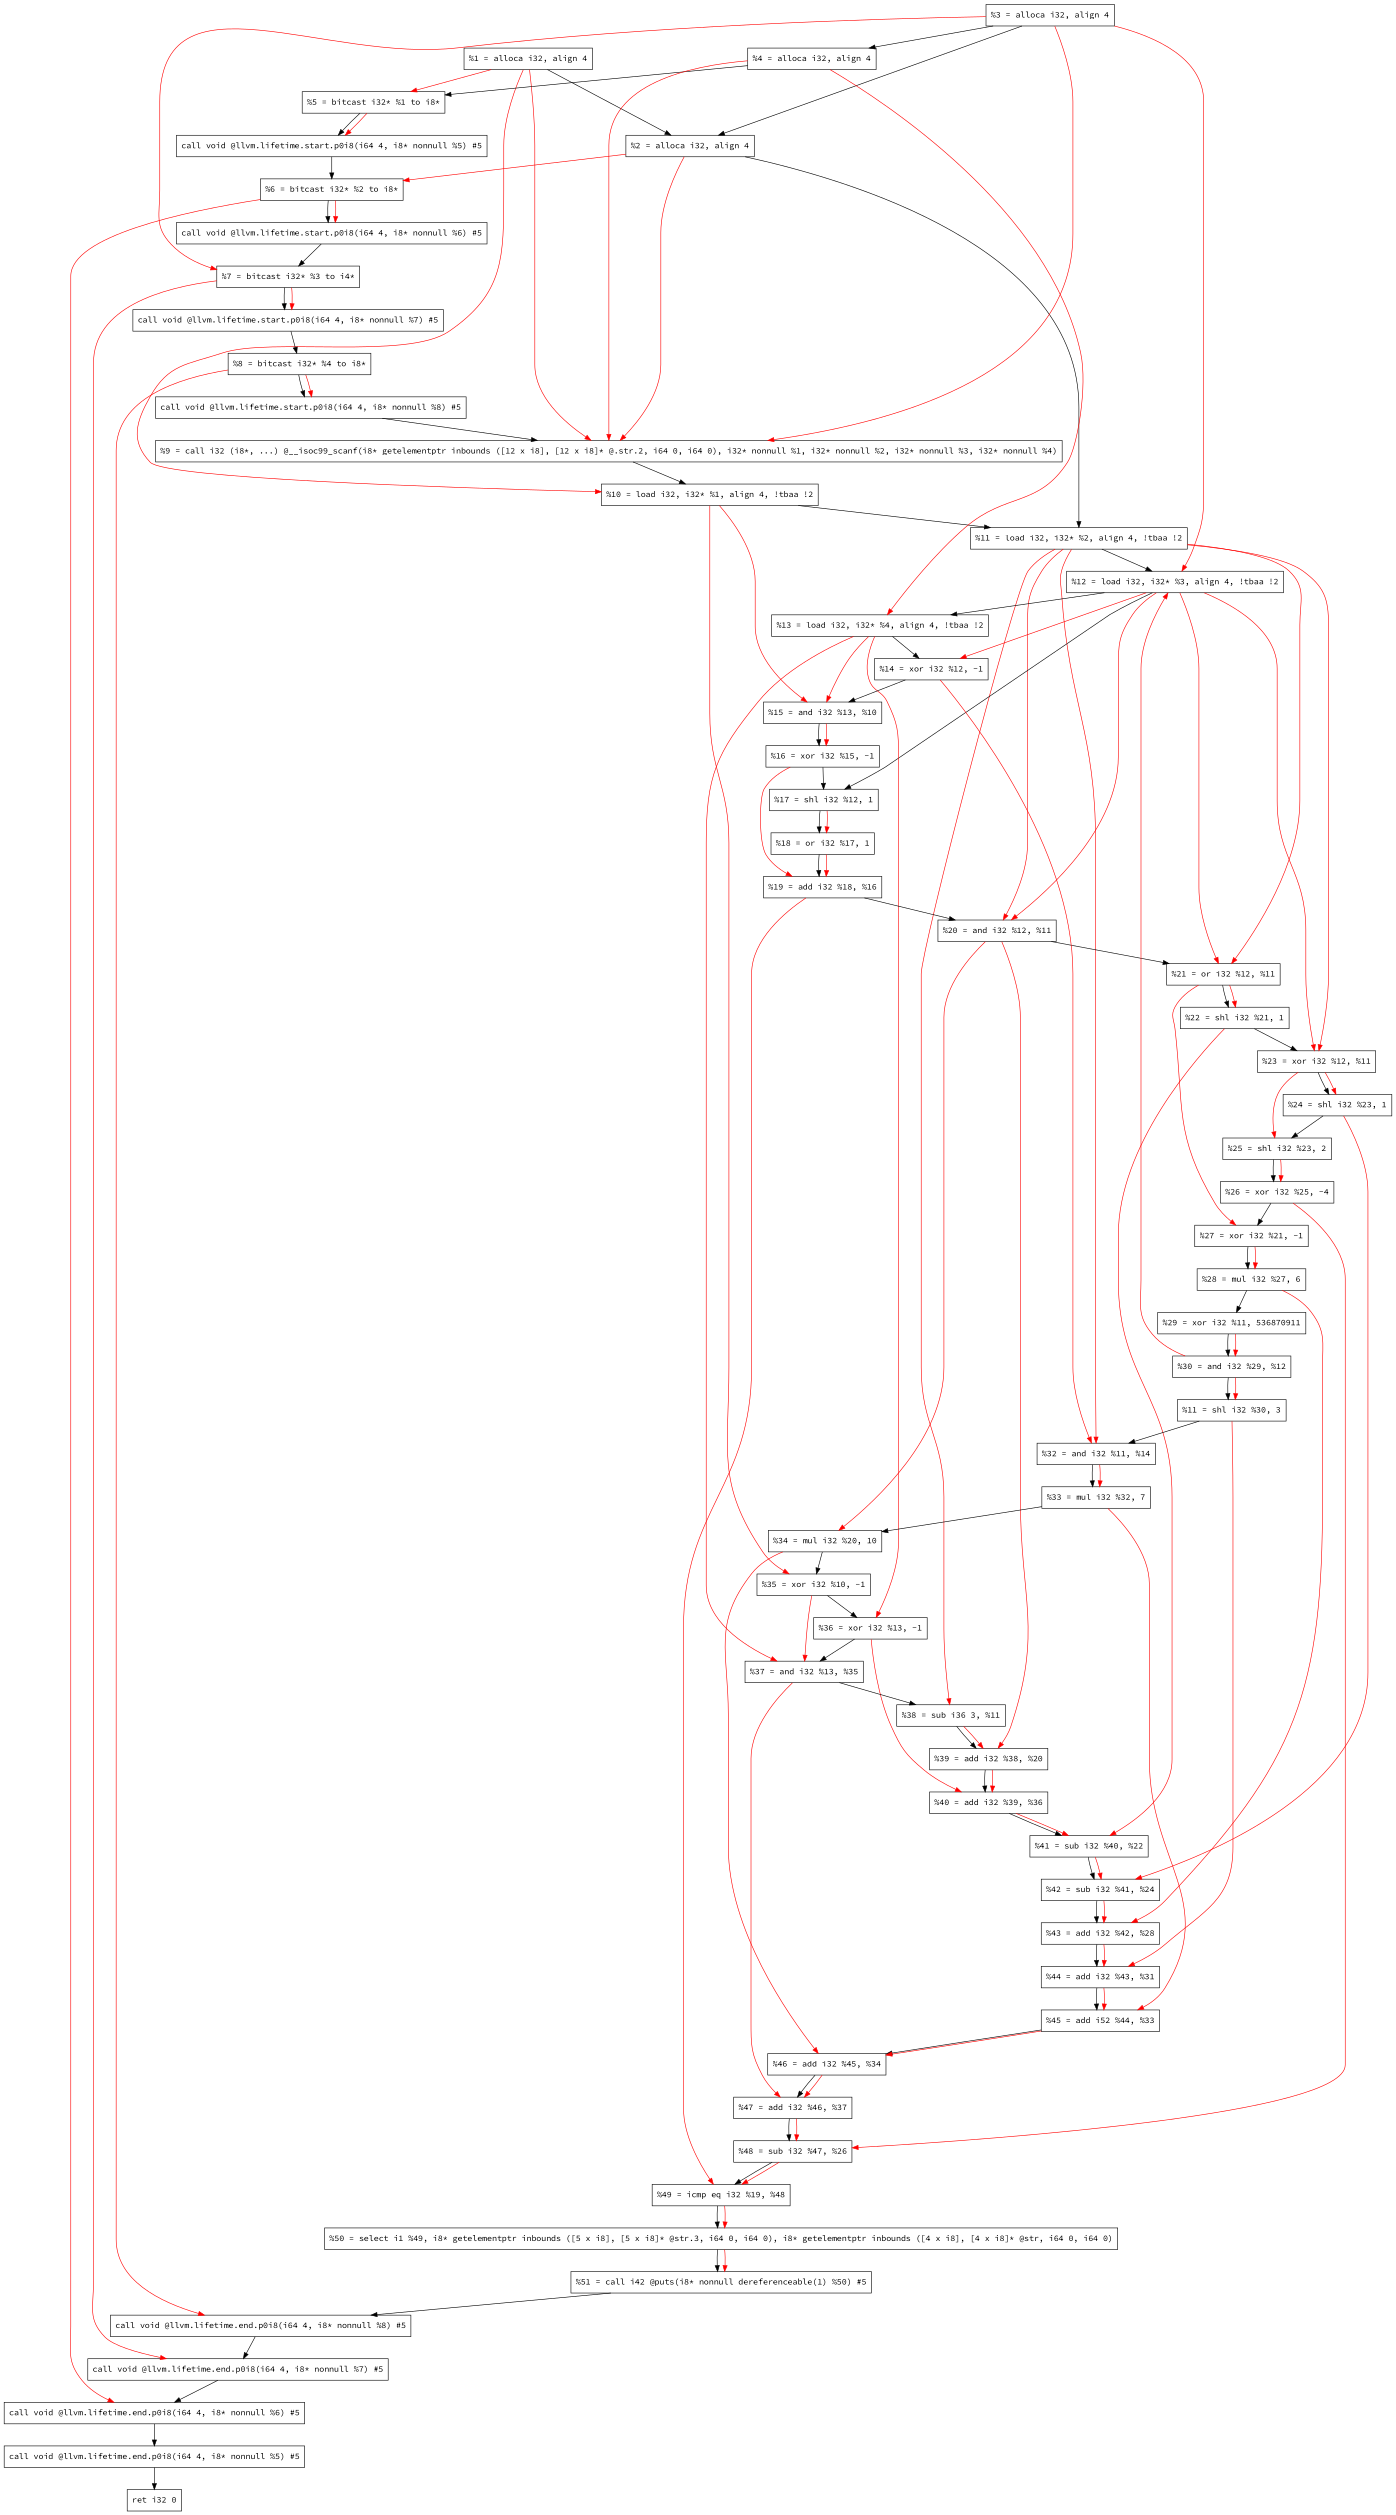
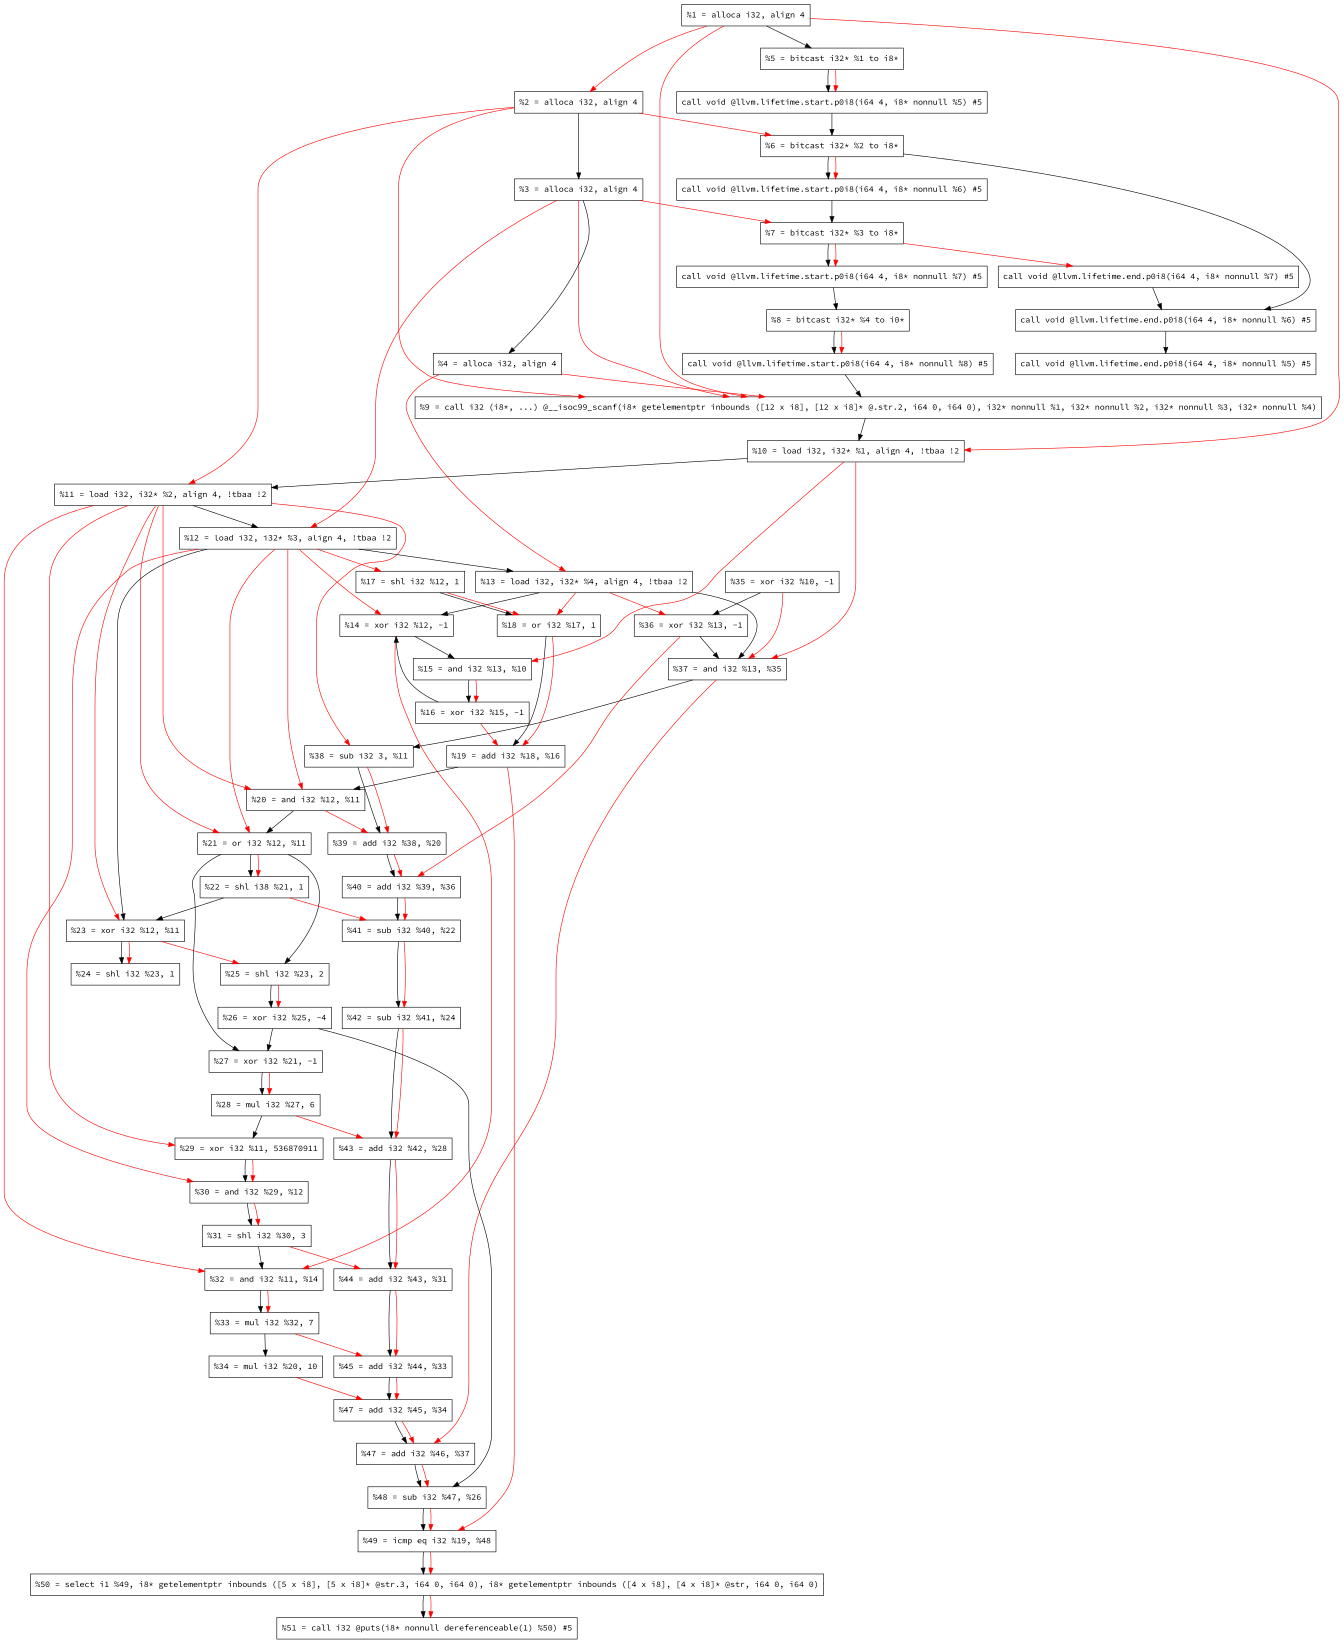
(454, 80) -> (786, 36)
(599, 80) -> none
(873, 80) -> (579, 143)
(606, 101) -> (647, 50)
(1002, 265) -> (258, 209)
(288, 277) -> (832, 233)
(300, 364) -> (838, 320)
(846, 664) -> (568, 602)
(1001, 689) -> (346, 559)
(823, 775) -> (407, 679)
(1277, 803) -> (118, 706)
none -> (50, 843)
(1141, 985) -> (62, 888)
(1235, 1018) -> (254, 887)
(729, 1046) -> (856, 580)
(1181, 1104) -> (194, 946)
(1310, 1125) -> (319, 901)
(706, 1130) -> (745, 608)
(71, 1240) -> (1144, 195)
(944, 1245) -> none
(1232, 1410) -> (257, 1236)
(1368, 1554) -> none
(820, 1560) -> none
(951, 1716) -> (359, 756)
(1345, 1875) -> (476, 1200)
(1100, 2021) -> (393, 1367)
(827, 2064) -> (393, 1410)
(721, 2282) -> (427, 1628)
(261, 2326) -> none
(154, 2500) -> none
